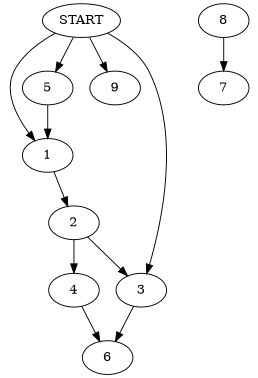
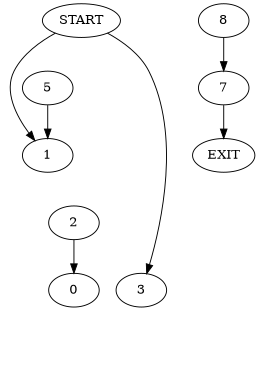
(67, 50) -> none
(115, 88) -> none
none -> (224, 155)
(59, 185) -> none
(104, 253) -> none
(74, 290) -> (74, 290)
(108, 358) -> none
